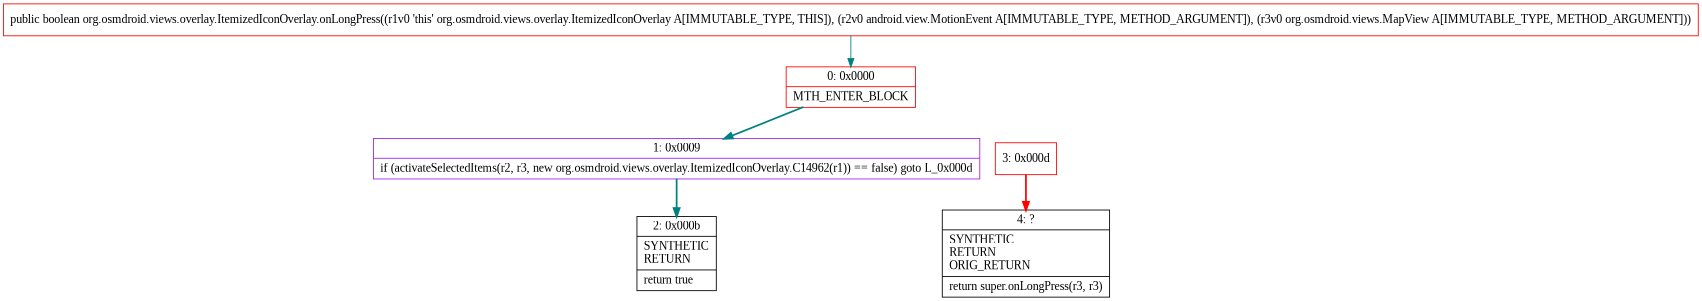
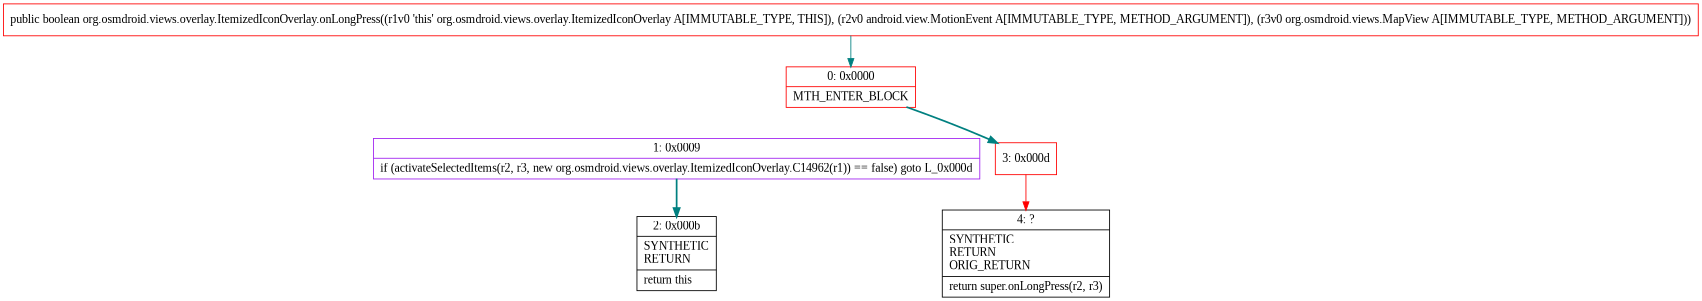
(768, 121) -> (948, 123)
(1026, 188) -> (1026, 188)
(669, 280) -> (668, 280)
(1026, 286) -> (1026, 286)
